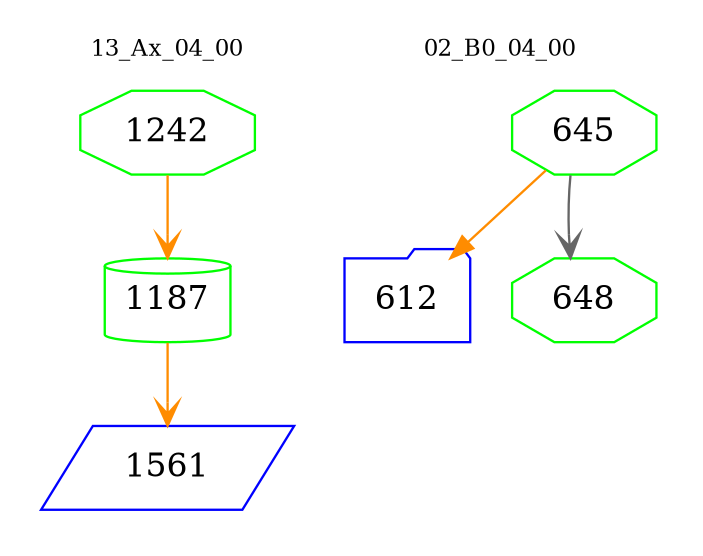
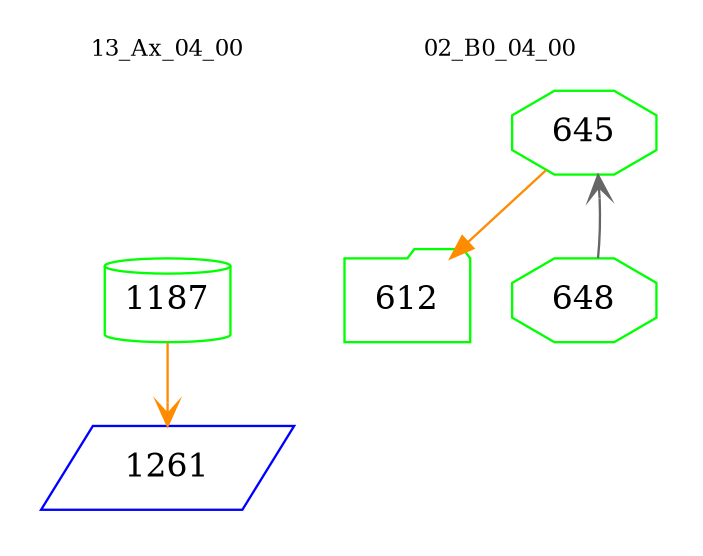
(168, 133) -> none
(569, 205) -> (600, 228)
(407, 300) -> (407, 300)
(168, 468) -> (168, 468)
